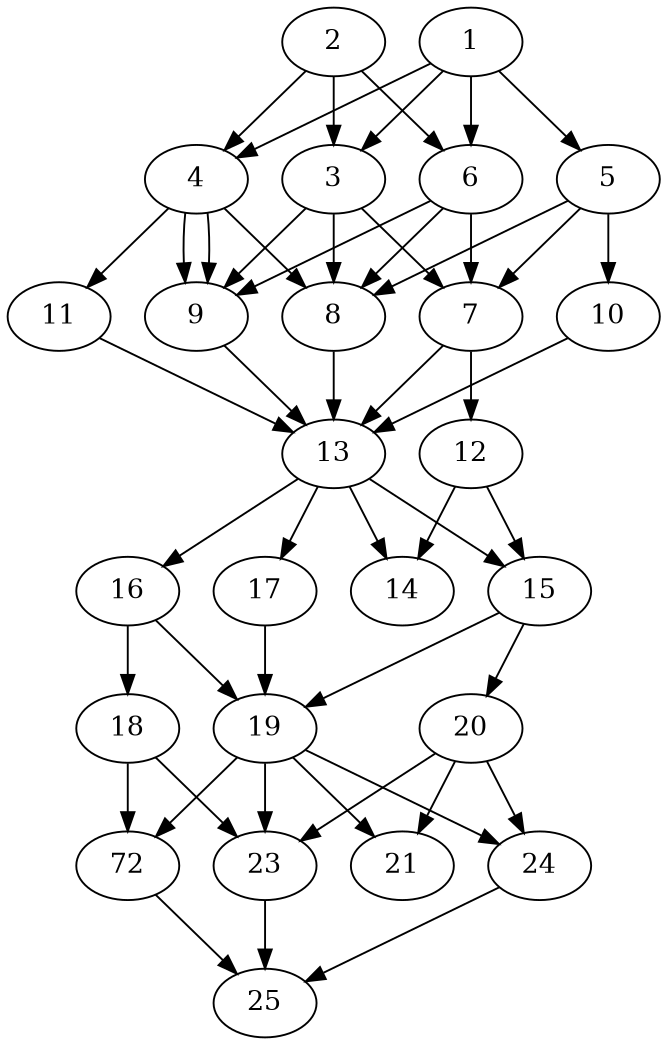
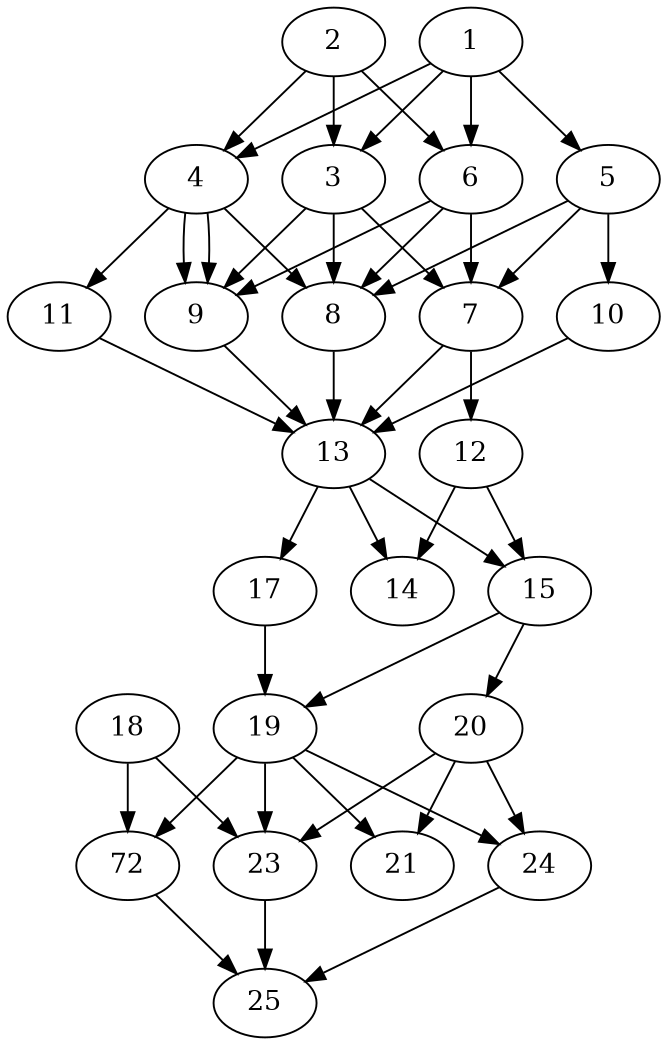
(128, 591) -> none
